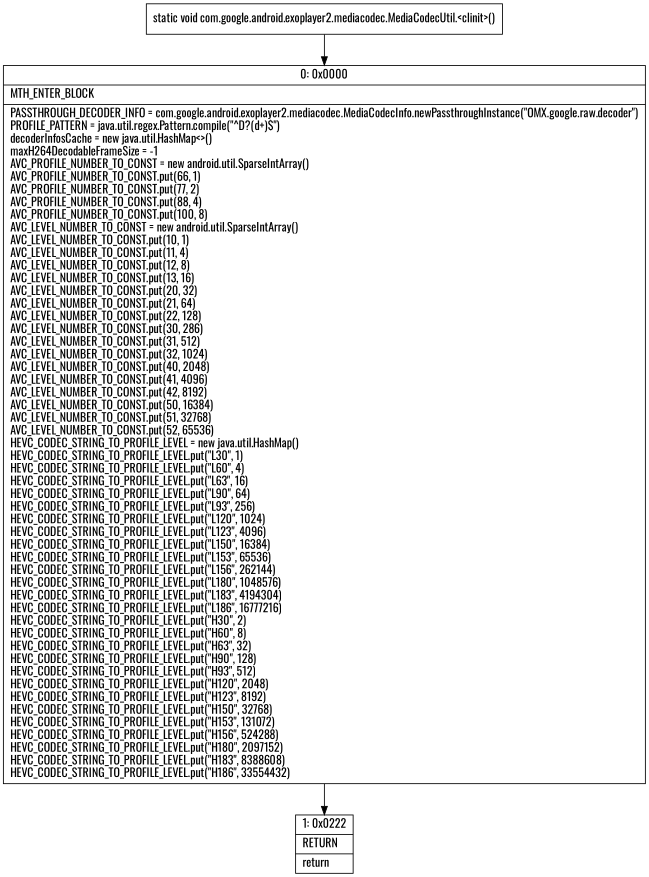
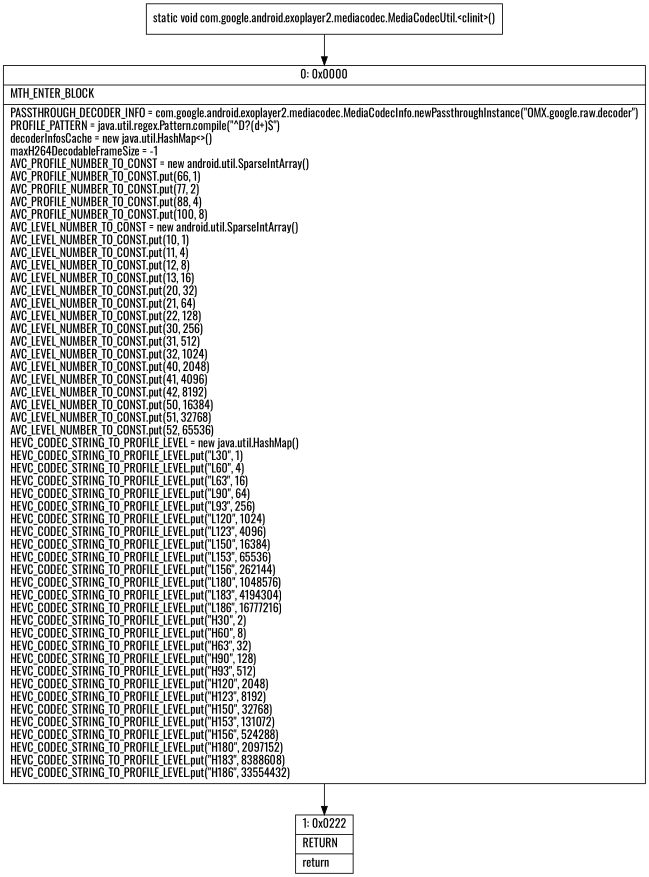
(107, 329) -> (107, 329)
